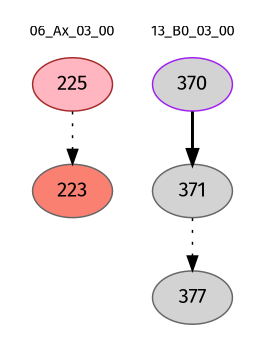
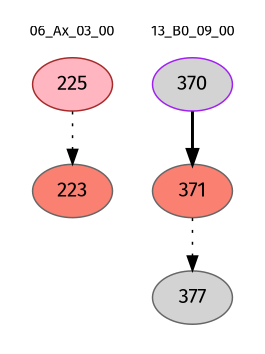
(193, 32) -> (193, 32)
(192, 191) -> (192, 191)
